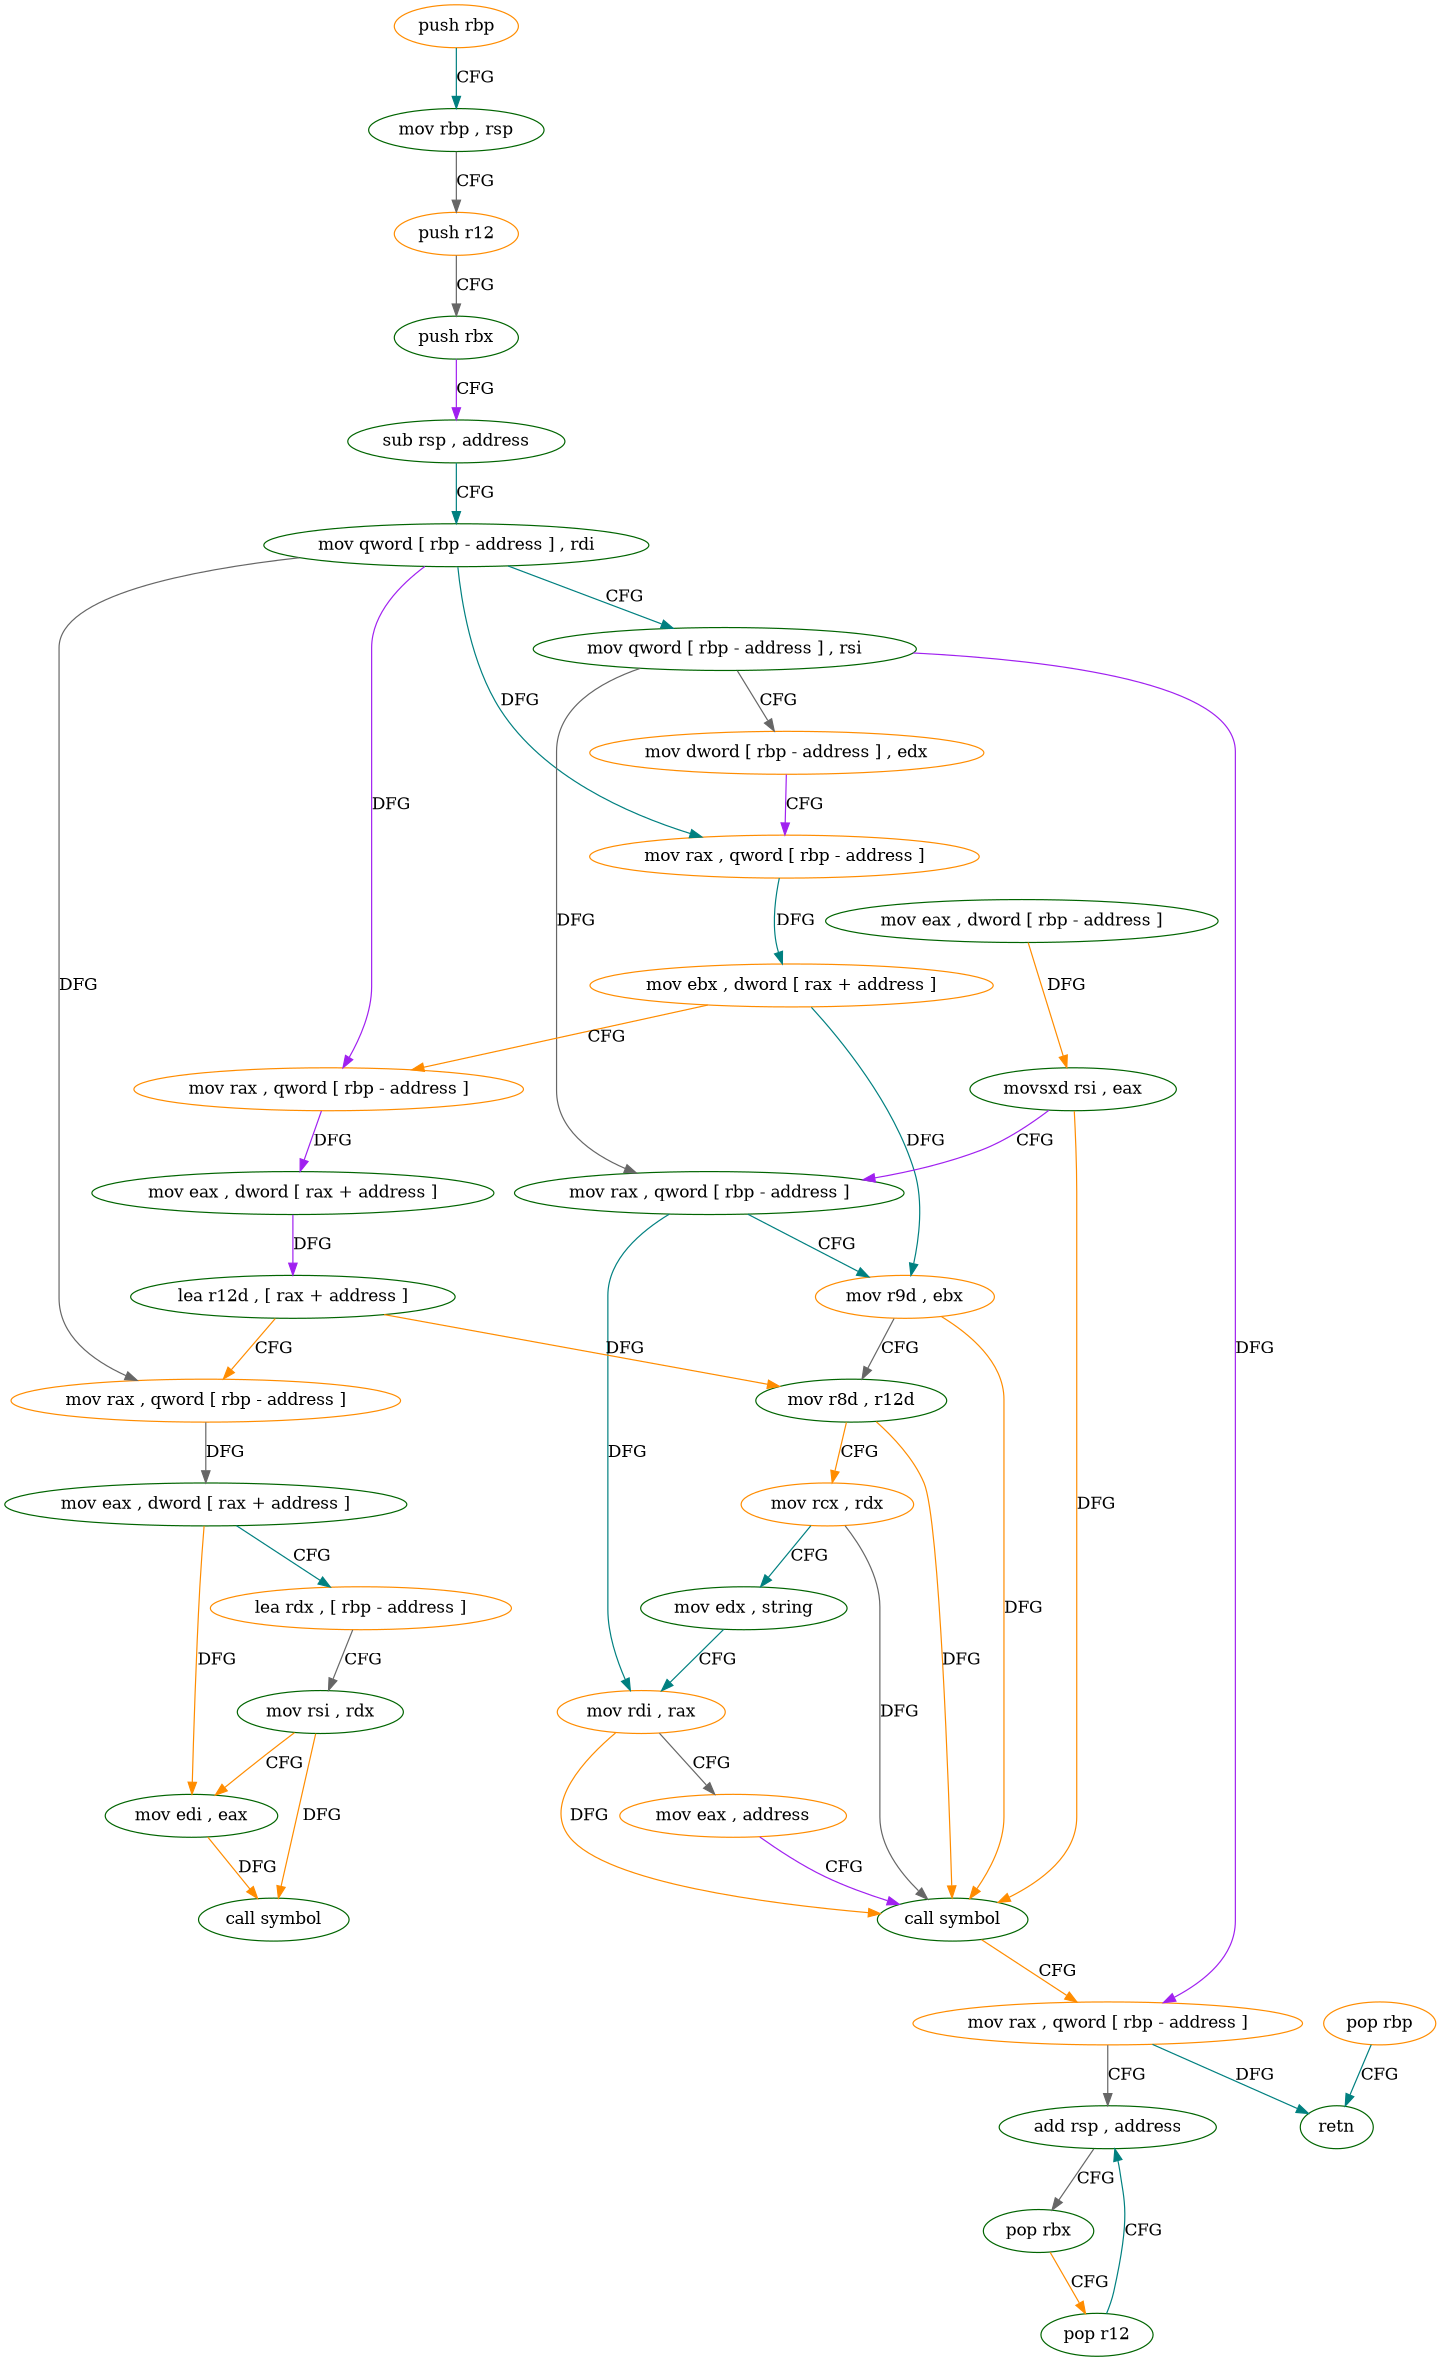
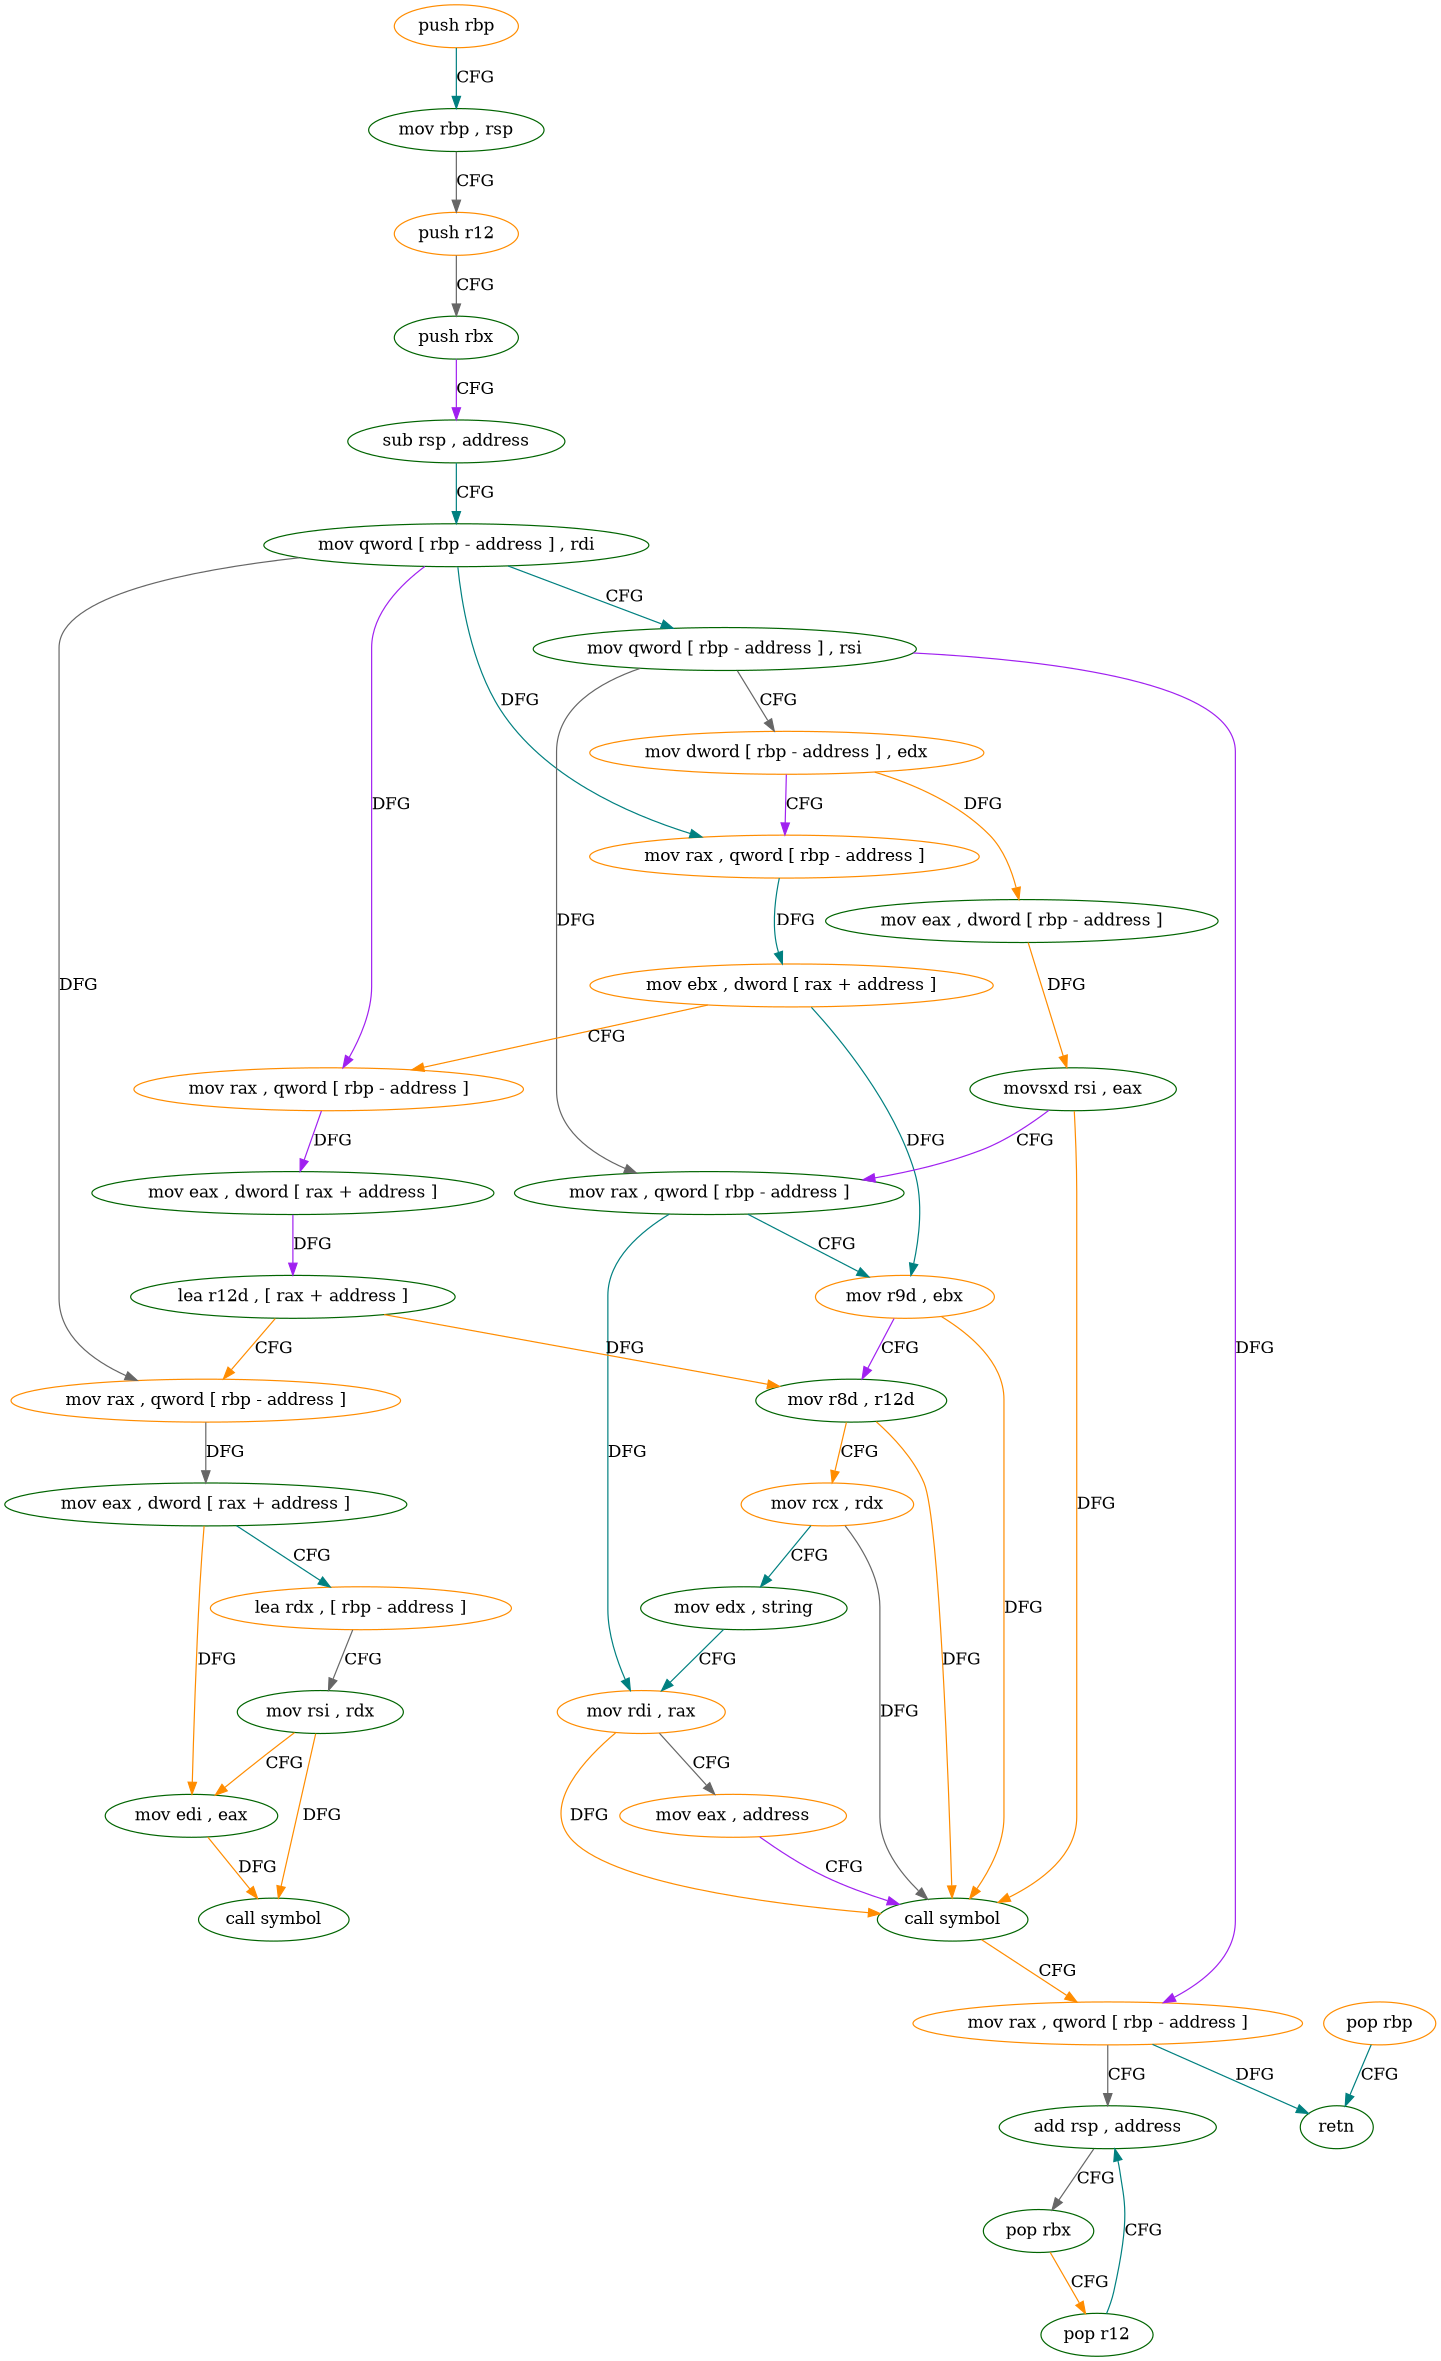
none -> (962, 812)
(881, 1343) -> (881, 1343)
